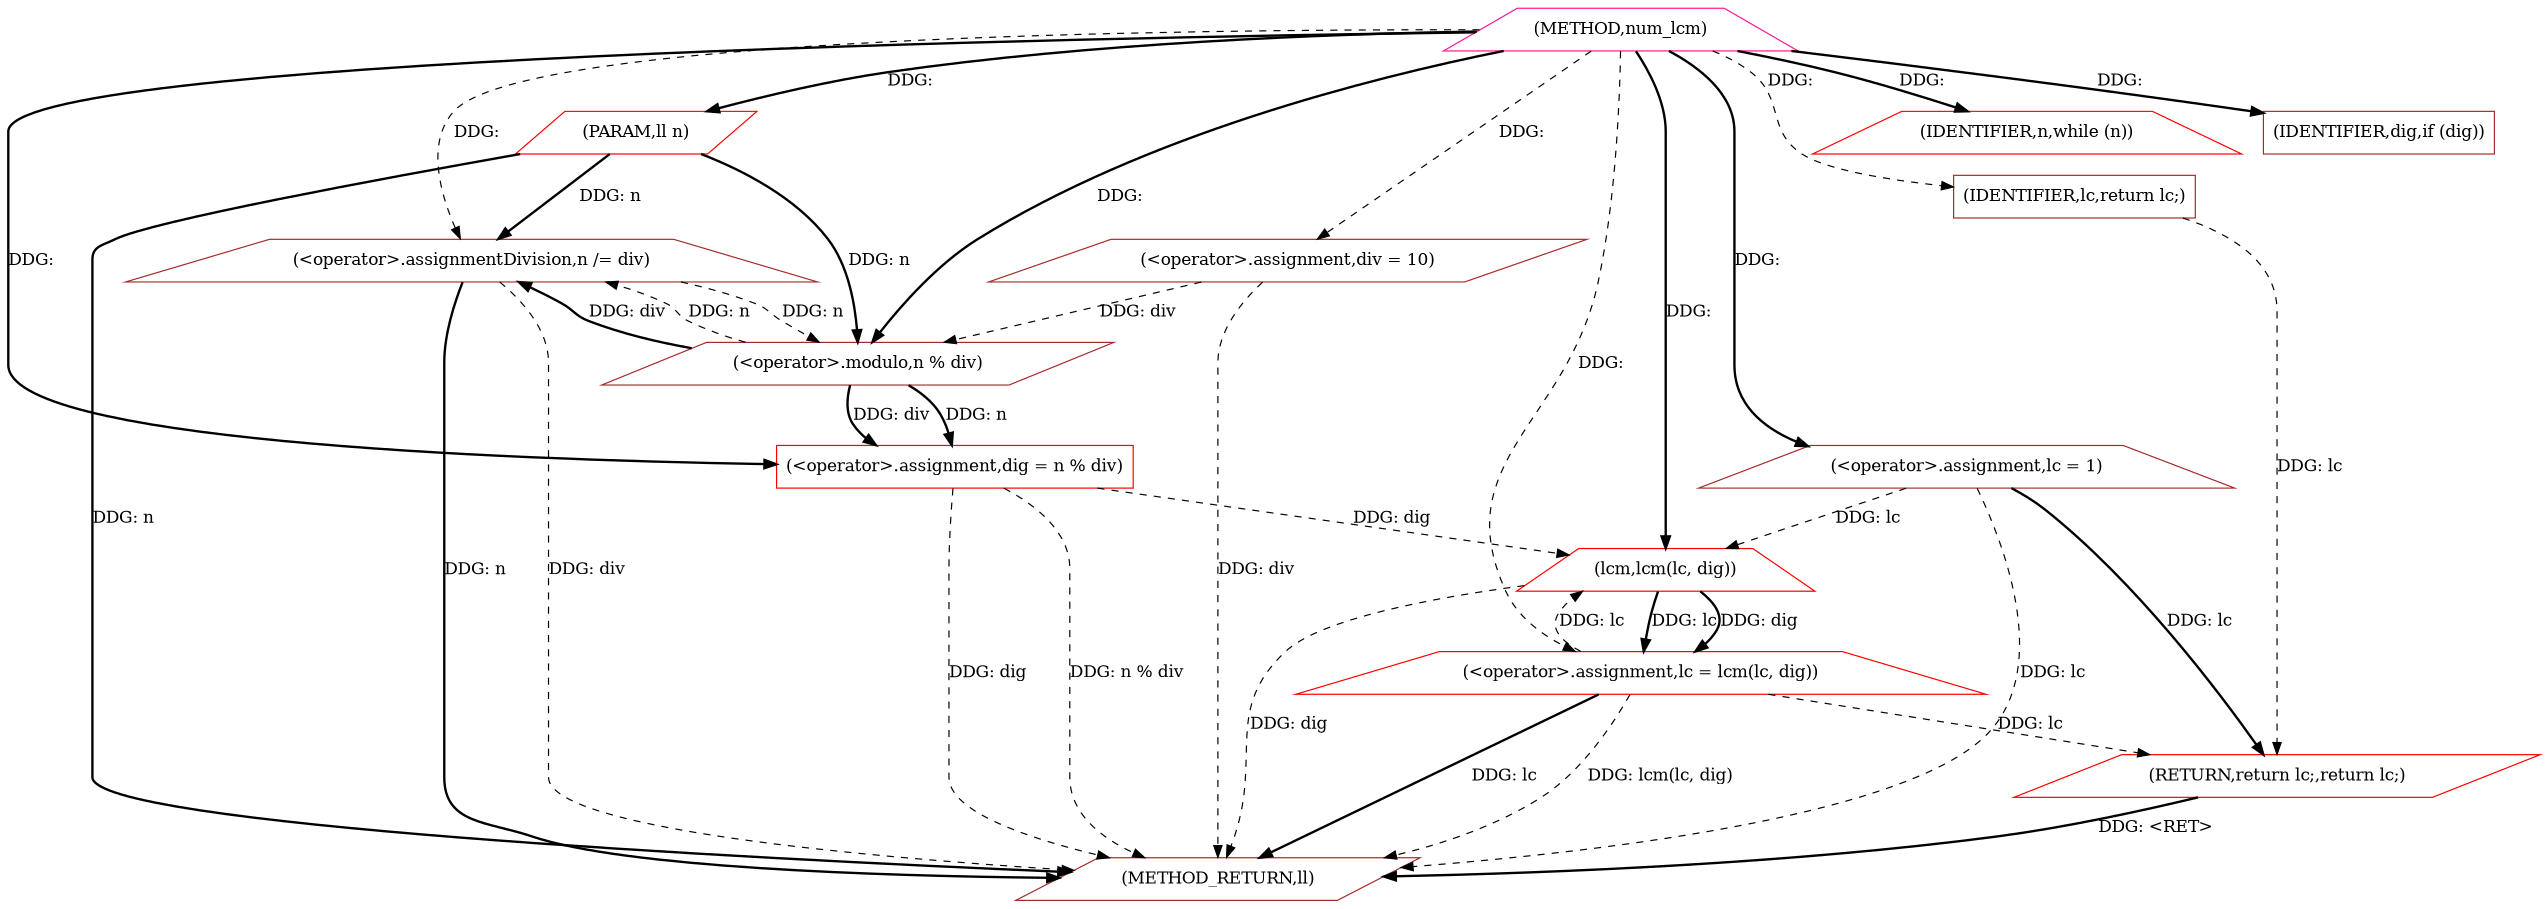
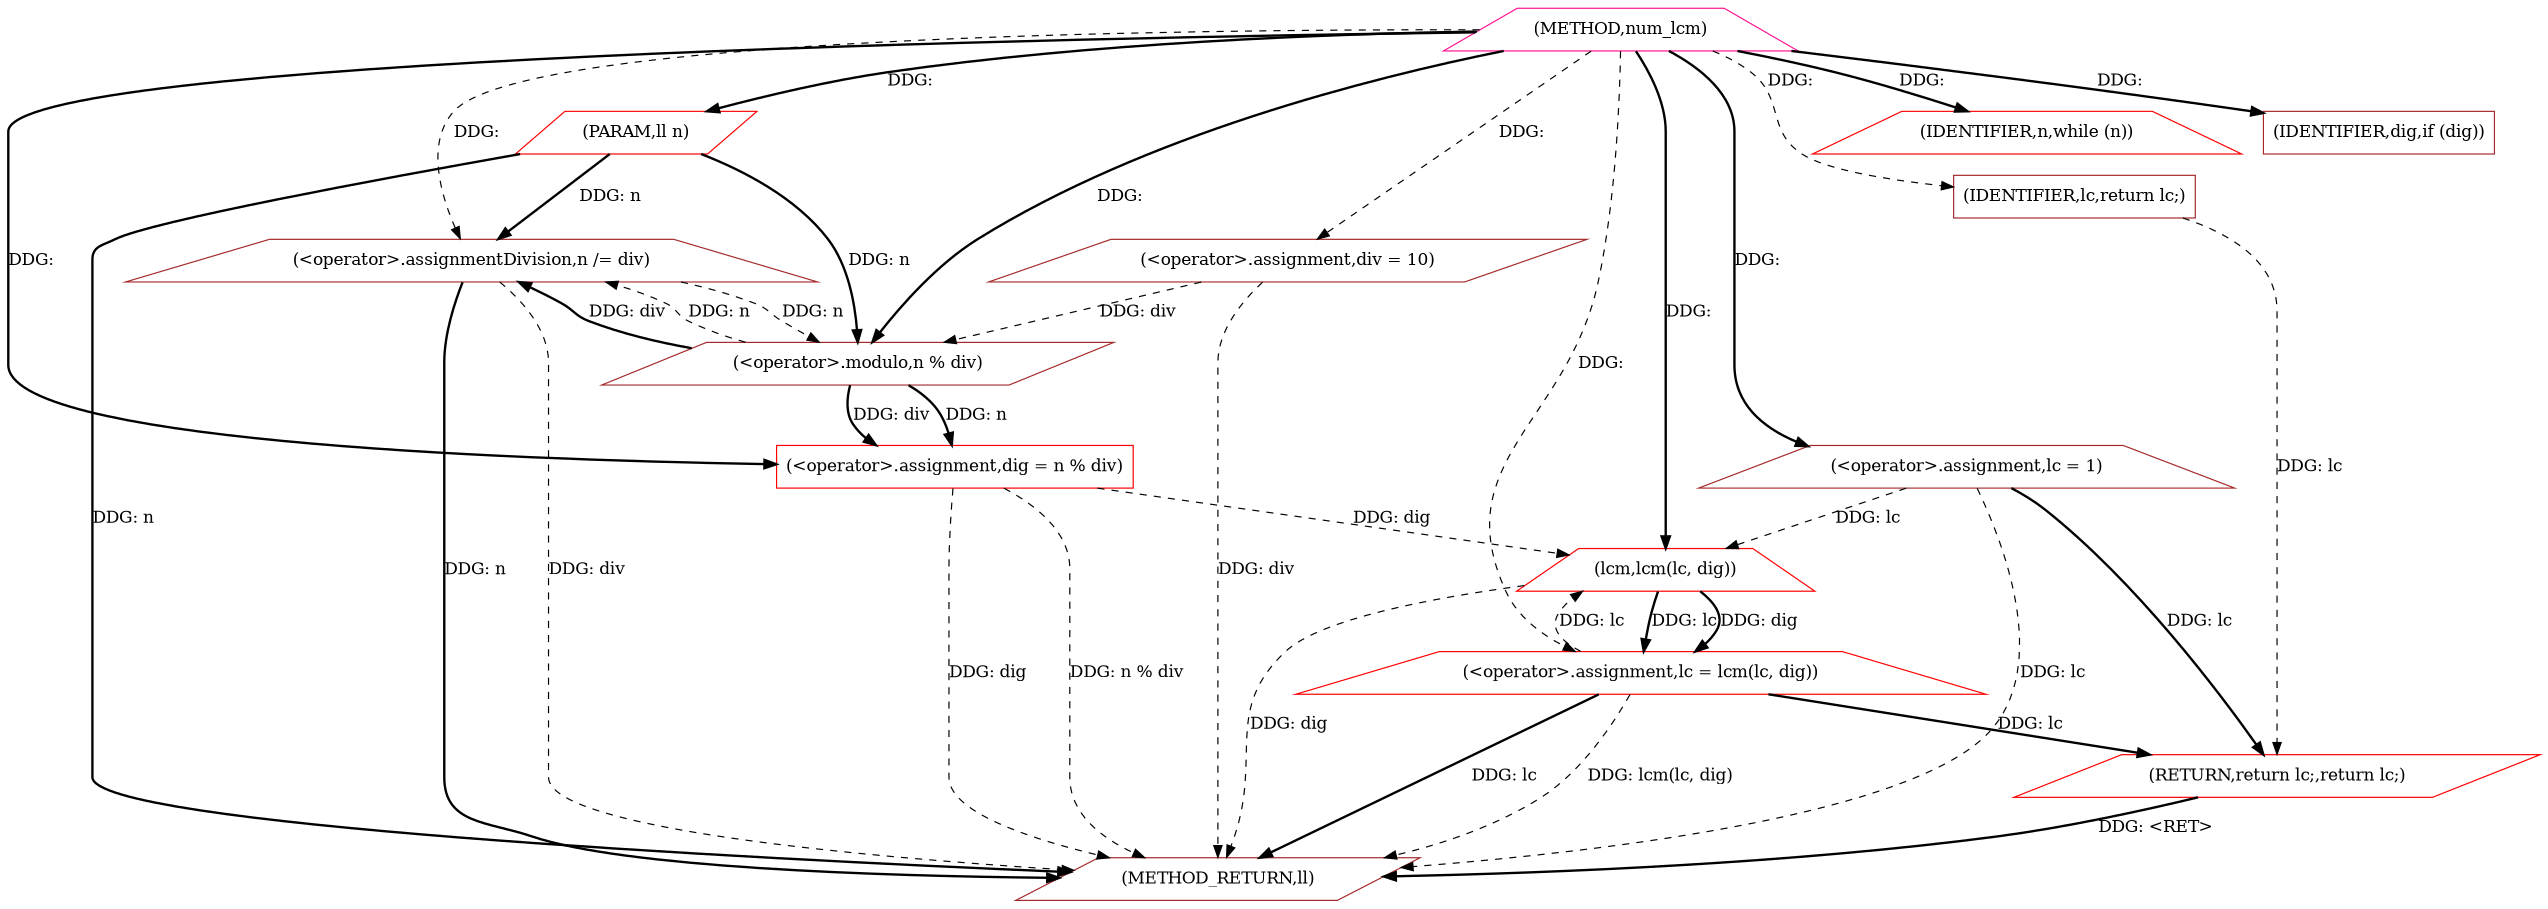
(1953, 724) -> (1953, 724)
